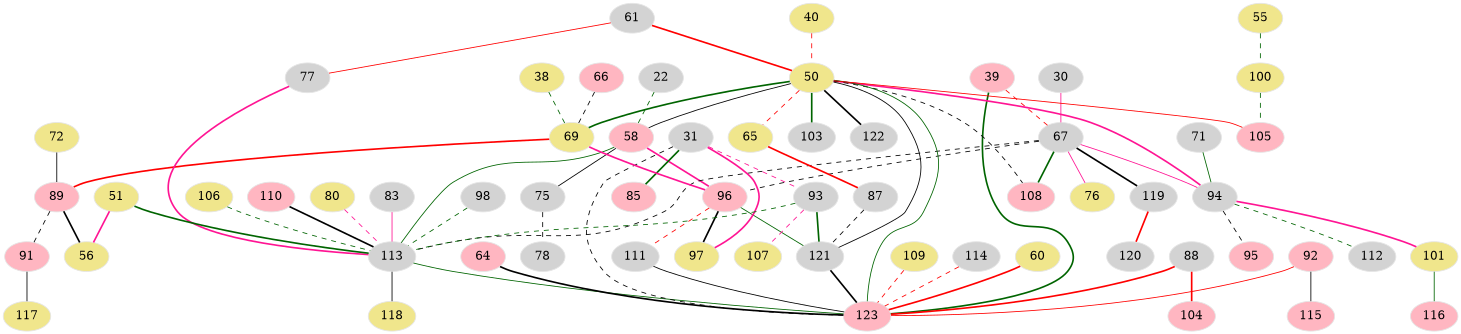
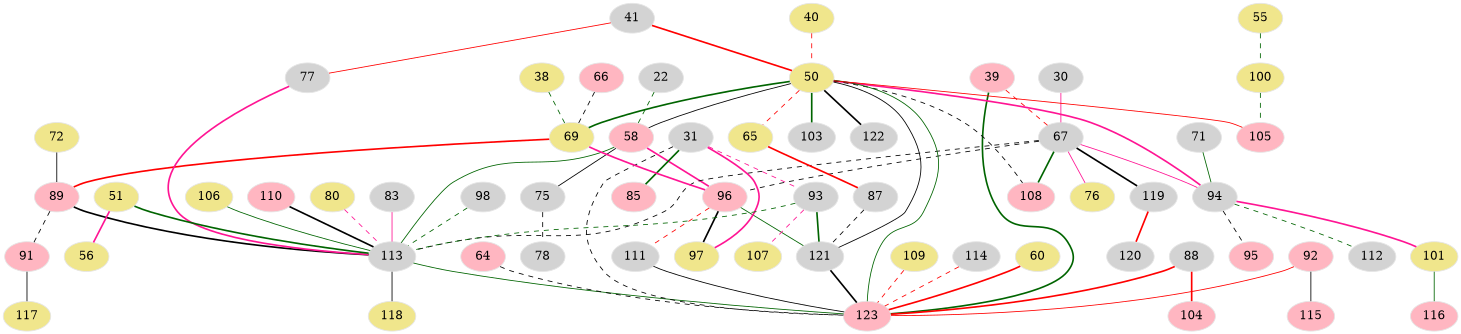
(632, 18) -> (632, 18)
(72, 227) -> (220, 240)
(298, 231) -> (298, 231)
(670, 302) -> (670, 302)
